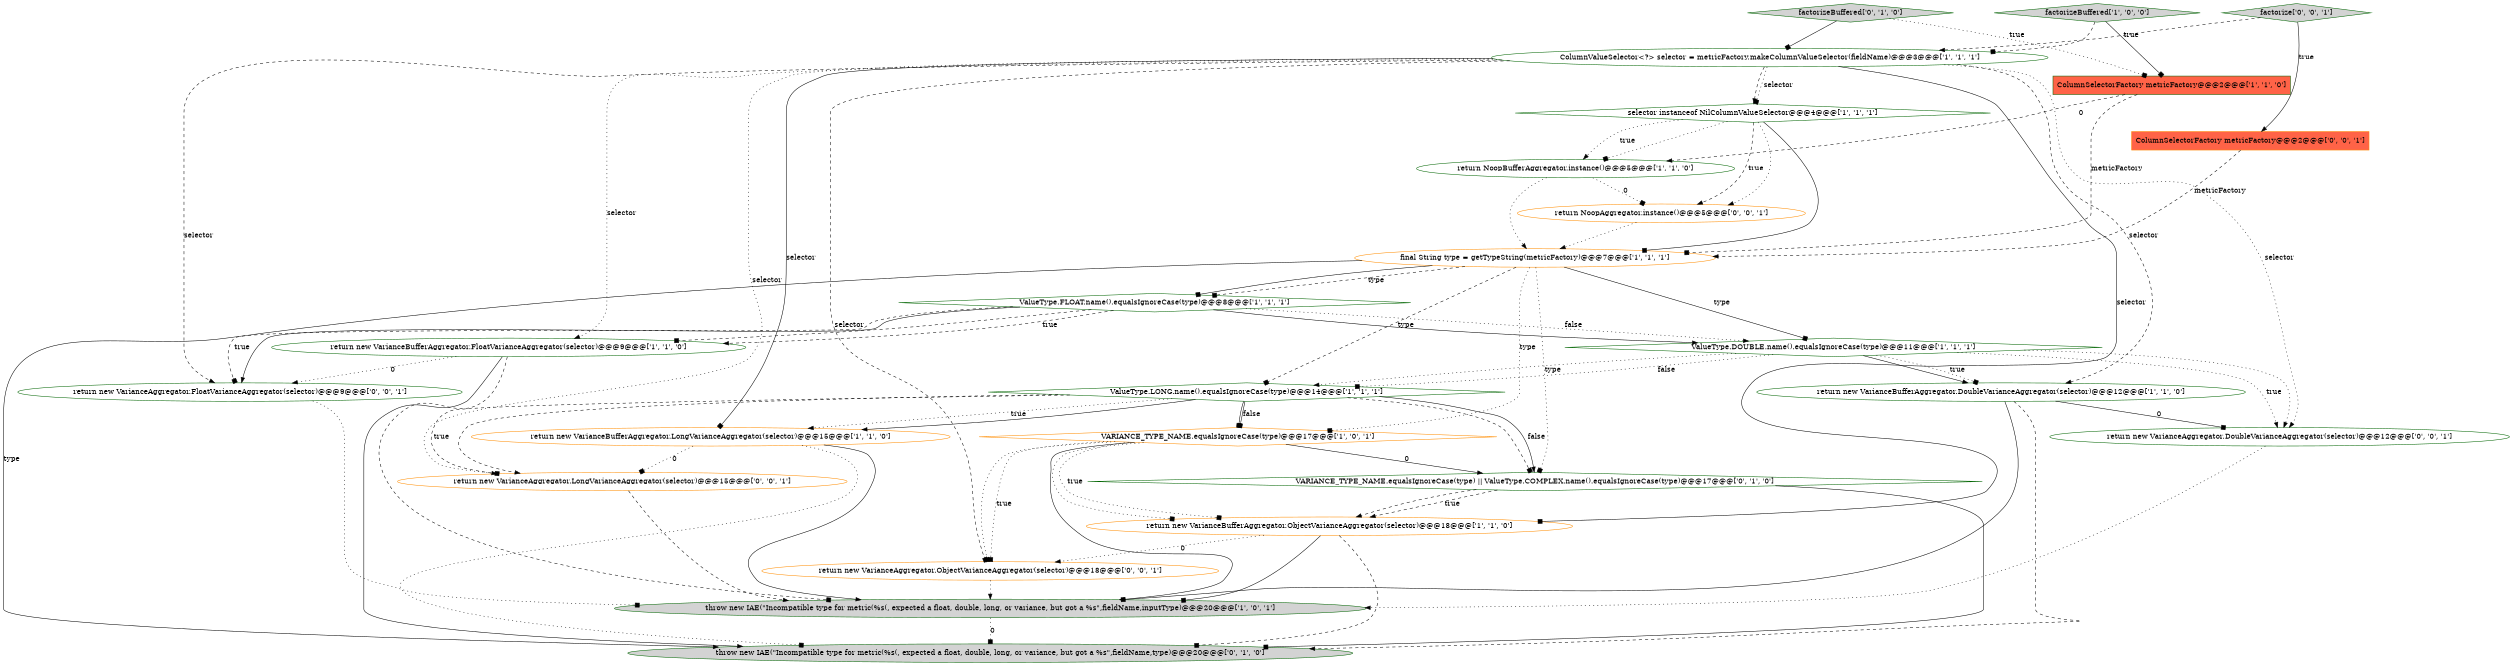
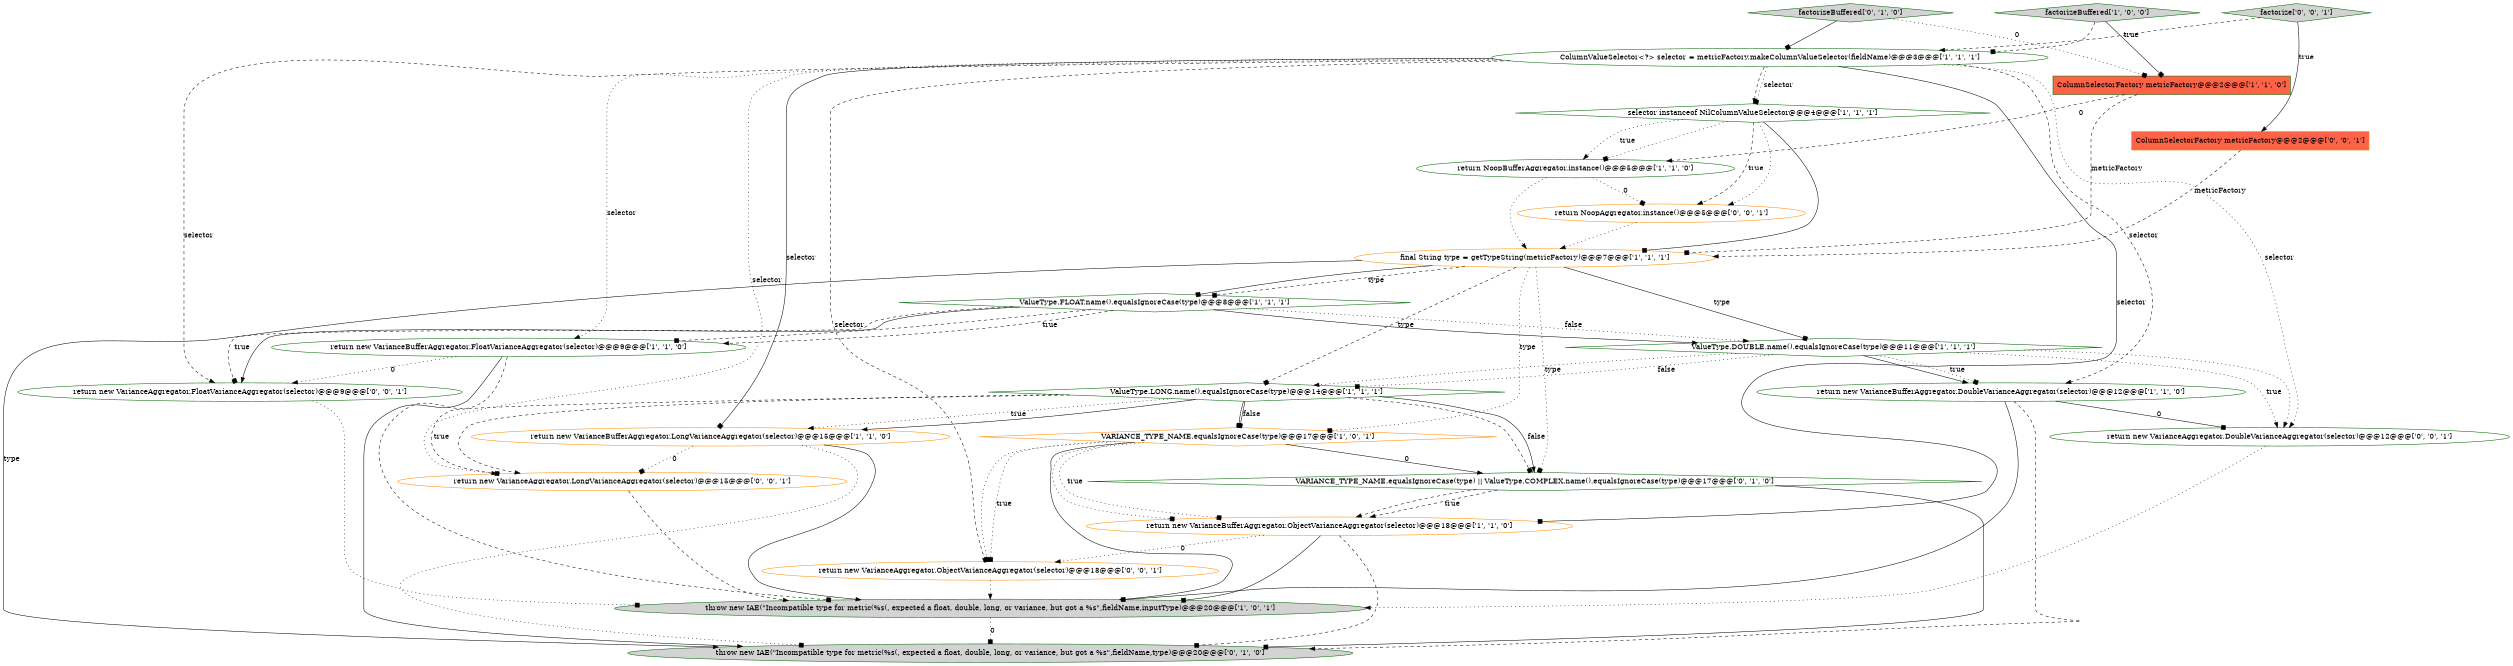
(2017, 35) -> (2017, 35)
